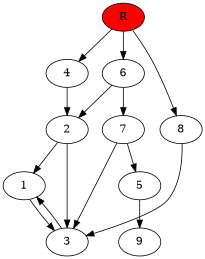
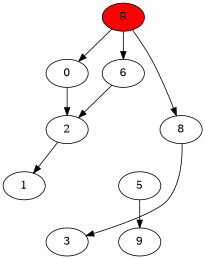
(67, 73) -> (67, 73)
(123, 130) -> none
(67, 182) -> none
(39, 212) -> none
(52, 215) -> none
